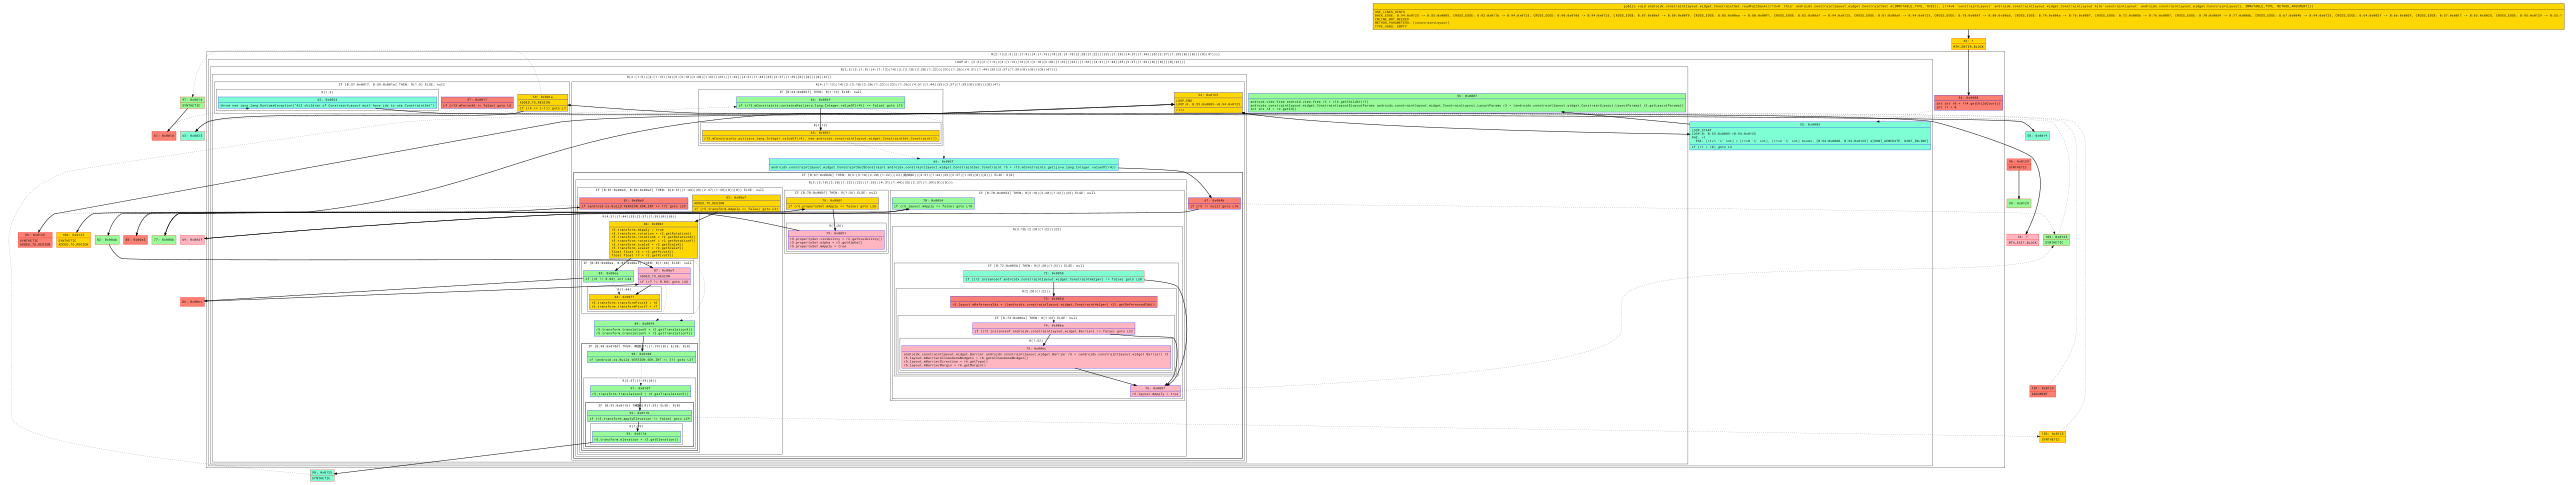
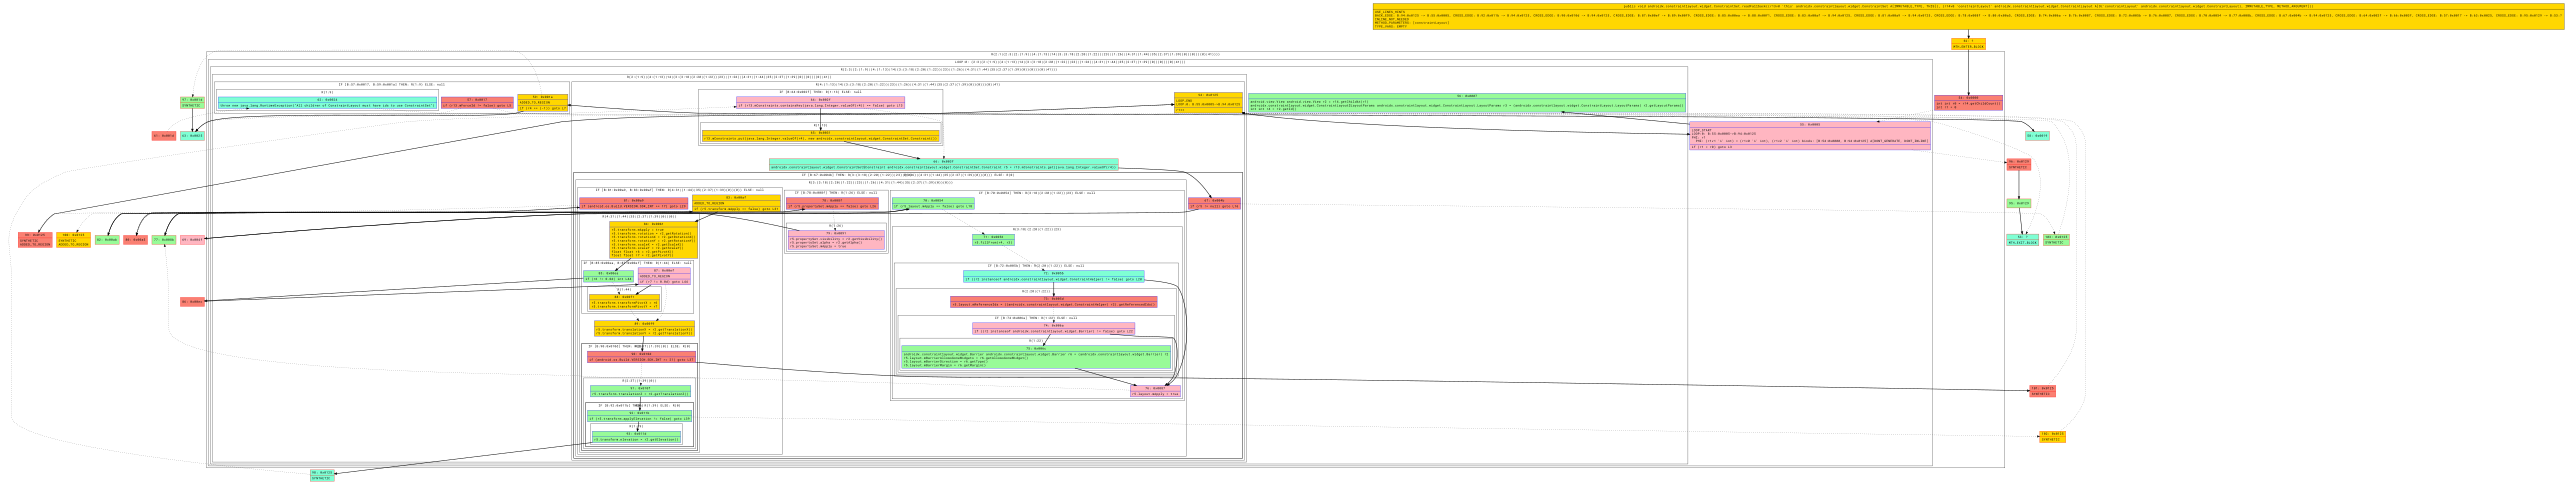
(821, 103) -> (821, 103)
(1246, 113) -> (1246, 113)
(178, 119) -> (192, 119)
(1810, 136) -> (1810, 136)
(616, 137) -> none
(881, 150) -> (881, 150)
none -> (1958, 156)
(944, 165) -> (944, 165)
(832, 203) -> (832, 203)
(834, 219) -> (834, 219)
none -> (2021, 220)
none -> (994, 240)
(2023, 240) -> (2023, 240)
(377, 260) -> (393, 212)
(1054, 276) -> (1054, 276)
(704, 293) -> (634, 315)
(1622, 320) -> (552, 375)
(644, 328) -> (644, 328)
(642, 357) -> (642, 357)
(1036, 357) -> (1036, 357)
none -> (1361, 380)
(2040, 394) -> (2041, 394)
